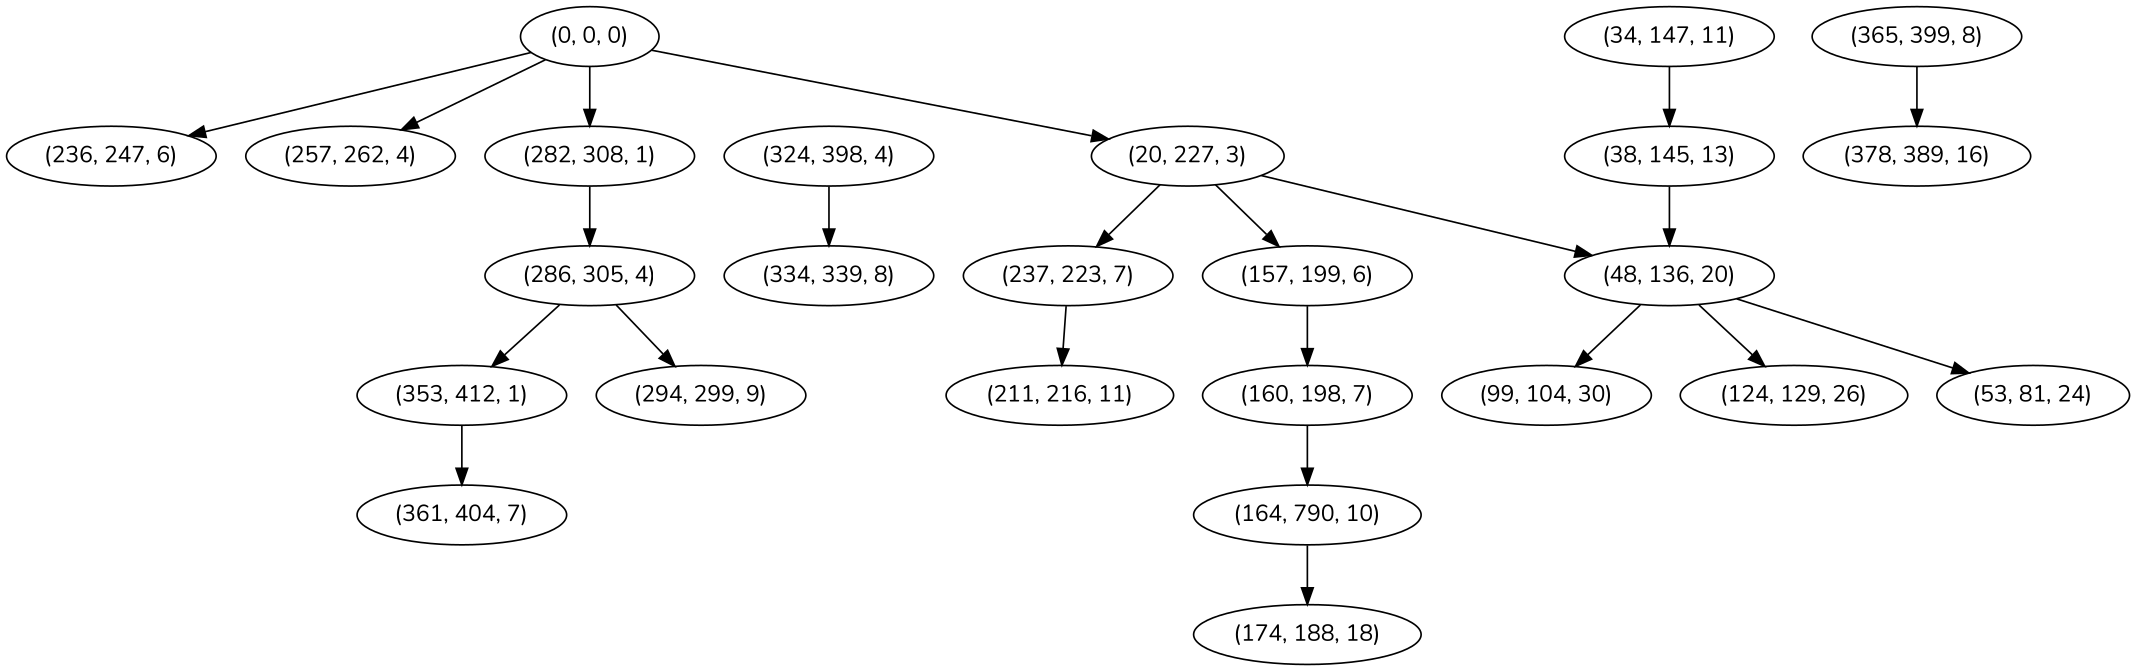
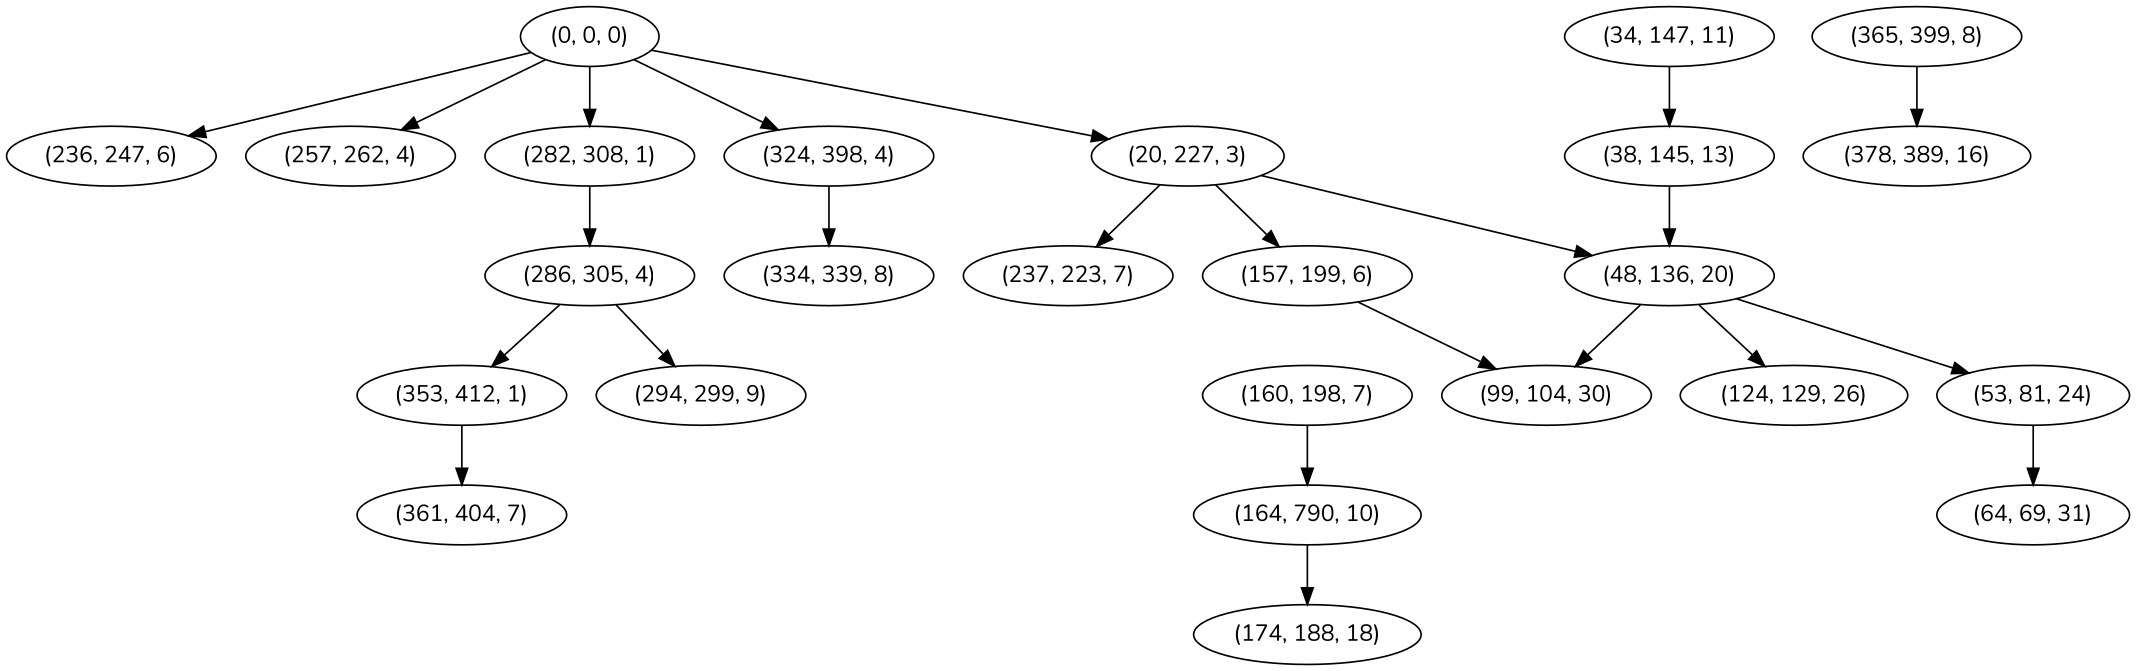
none -> (699, 91)
(1307, 327) -> (1419, 332)
(1060, 395) -> none
none -> (2033, 515)
